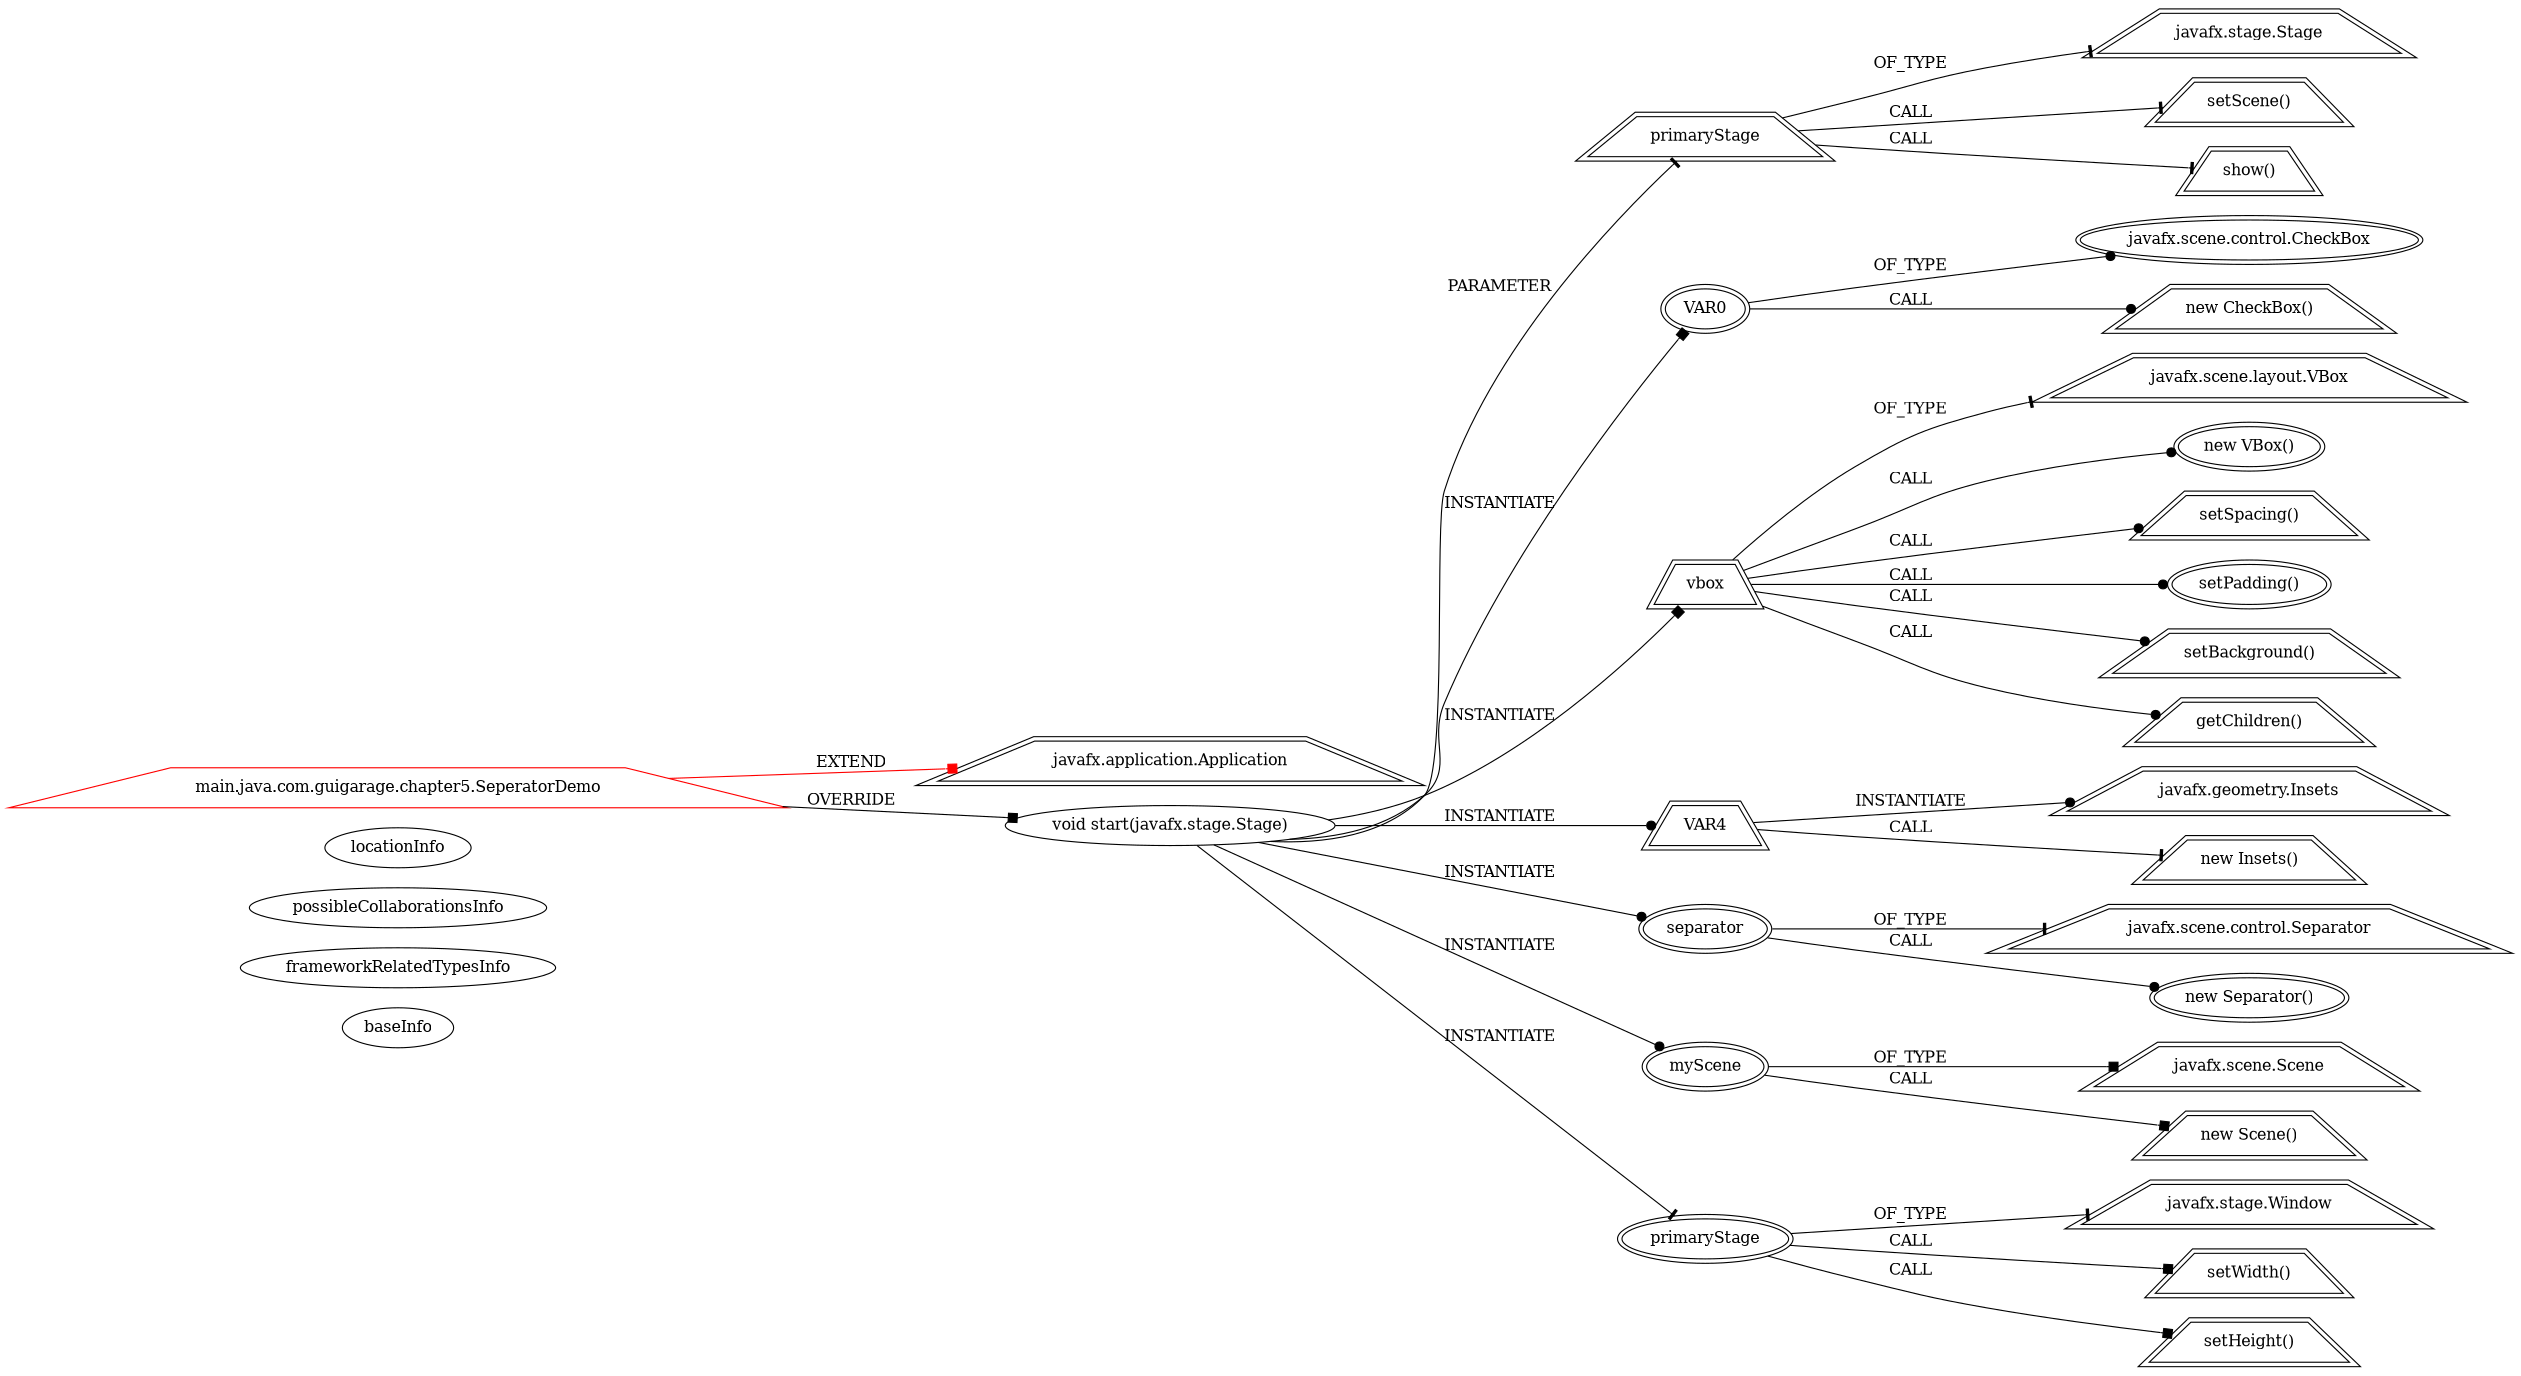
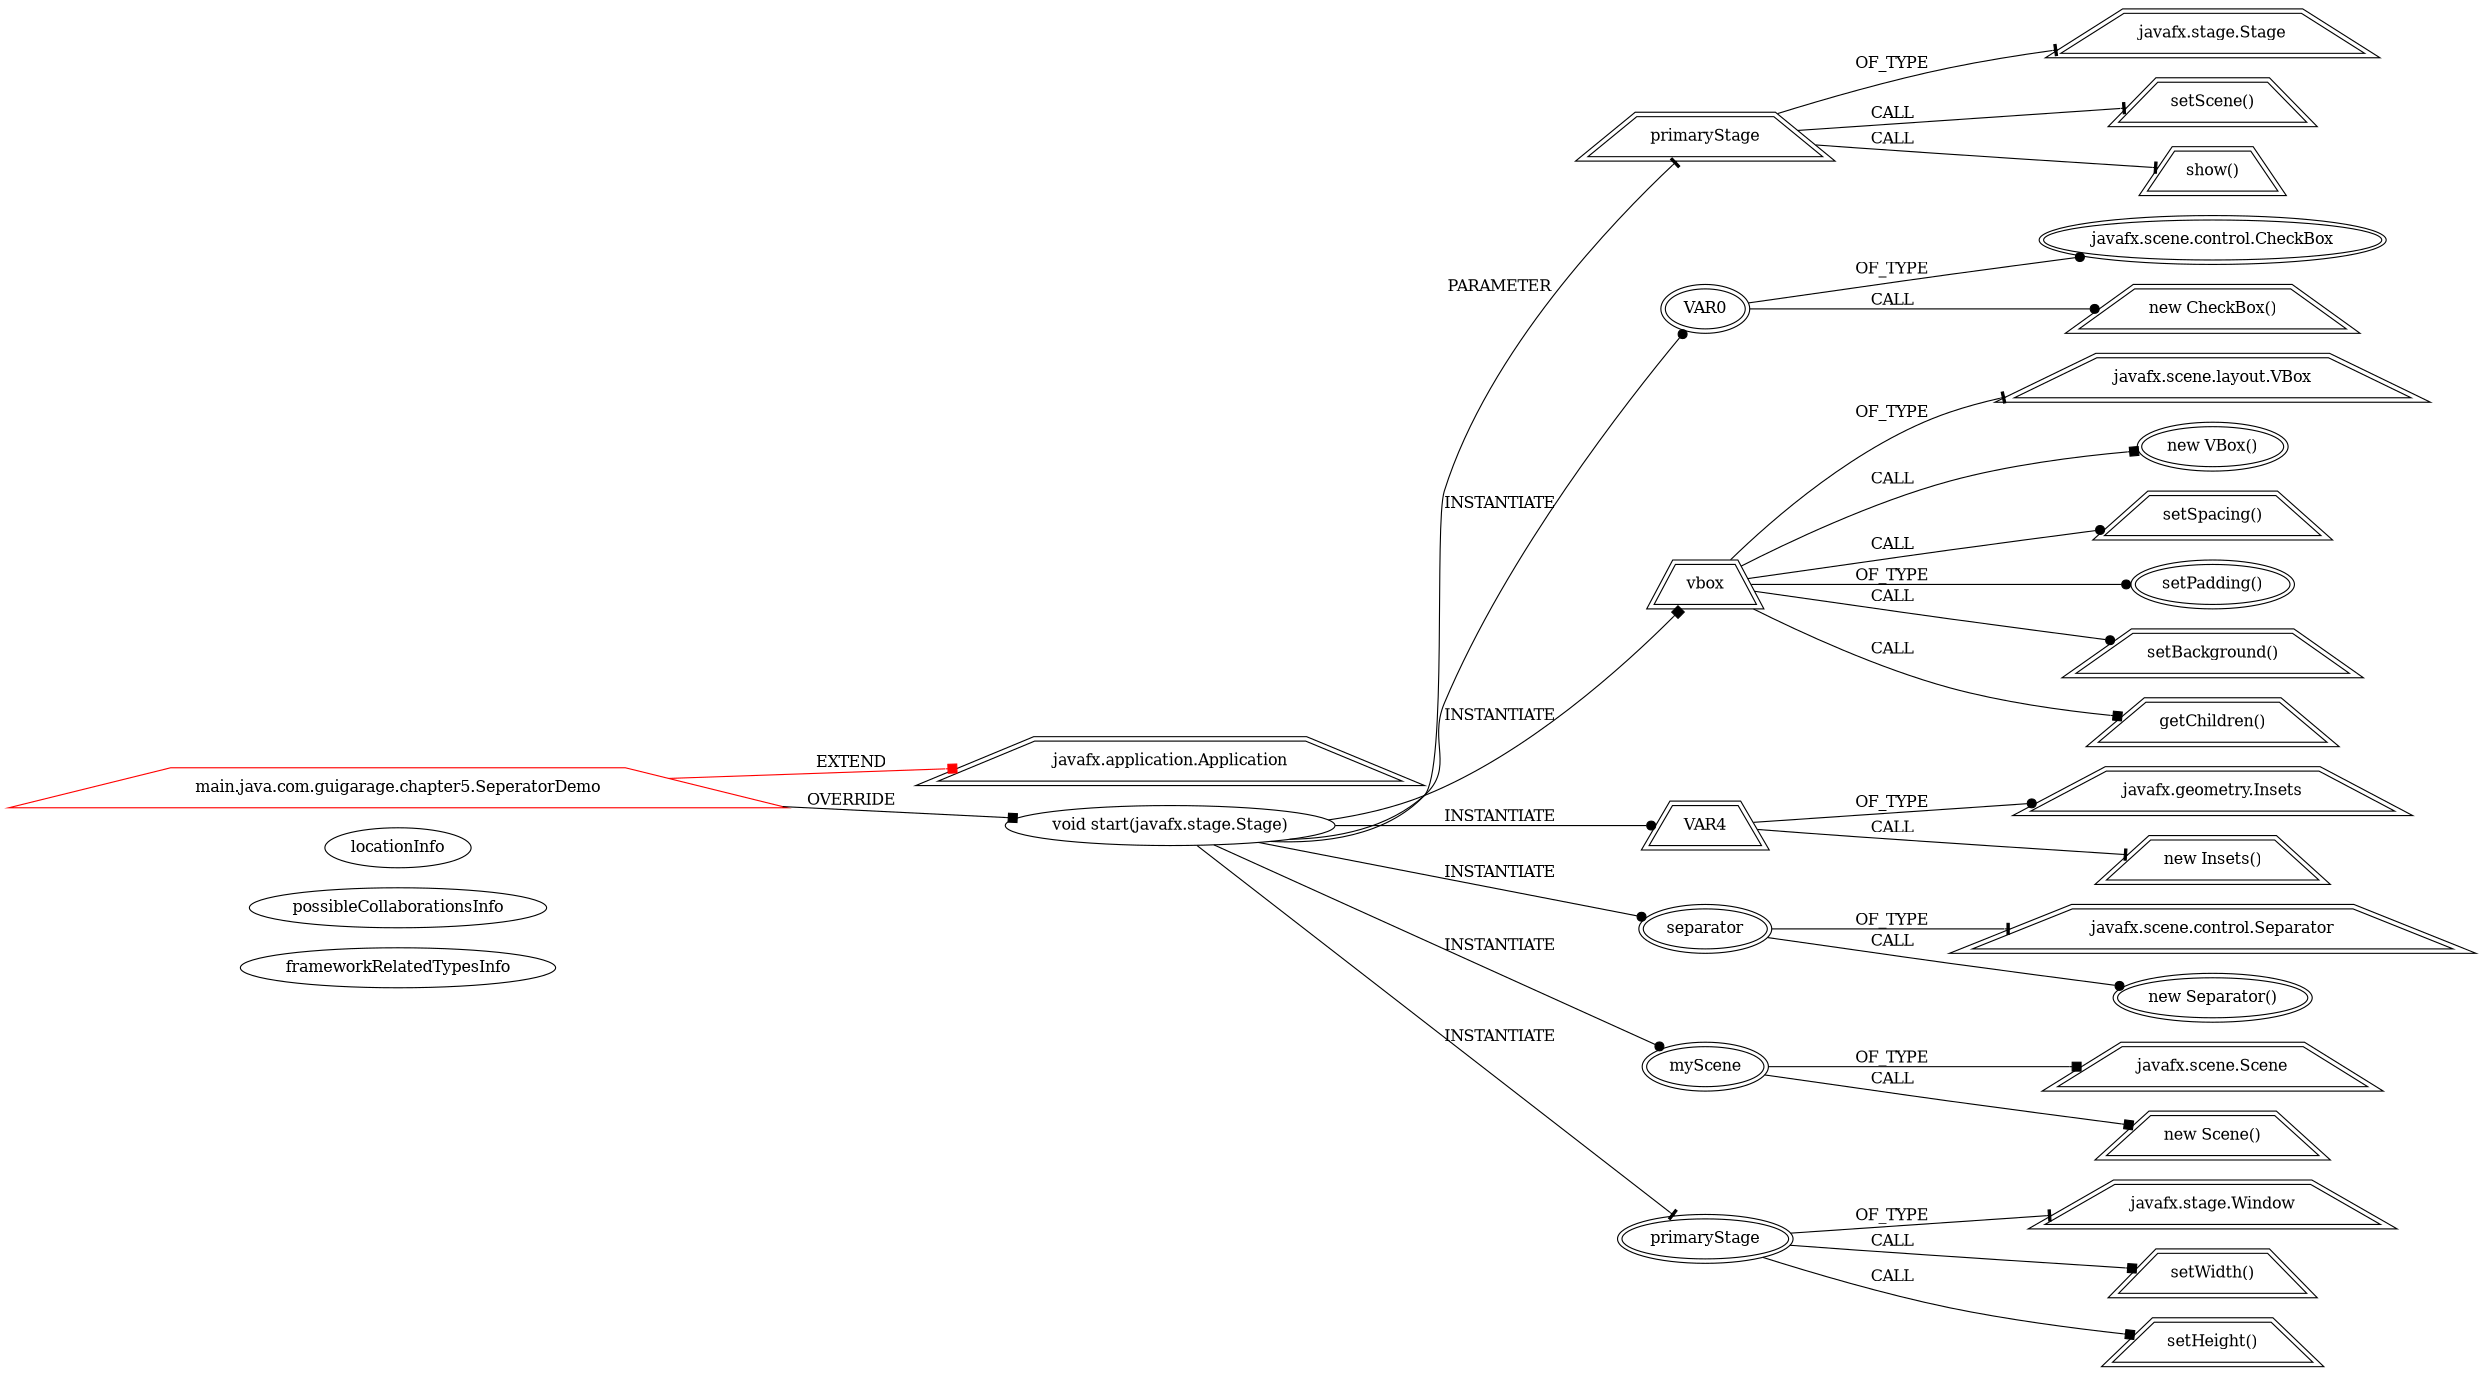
(1950, 491) -> (1928, 488)
(1911, 576) -> (1892, 576)
(1487, 617) -> (1487, 617)
(1952, 678) -> (1926, 681)
(1911, 802) -> (1892, 803)
(398, 1028) -> none
